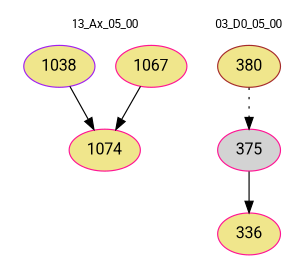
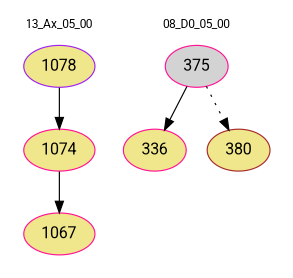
(249, 25) -> (197, 25)
(59, 66) -> (59, 66)
(131, 103) -> (59, 186)
(249, 103) -> (215, 103)
